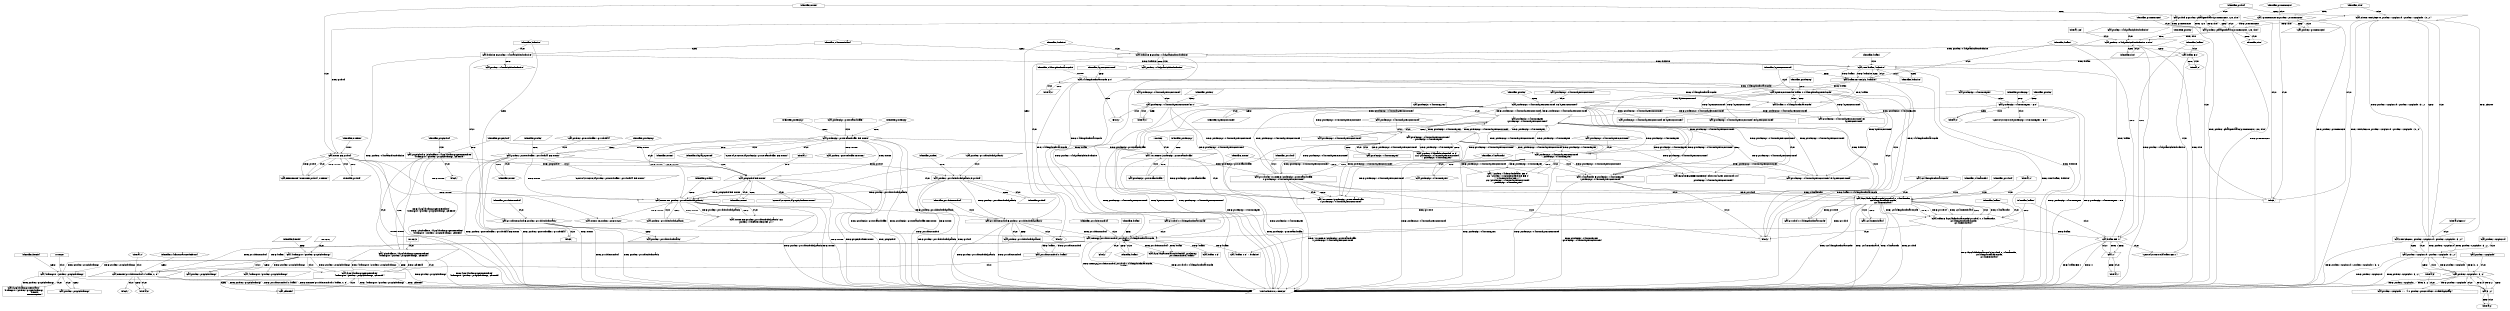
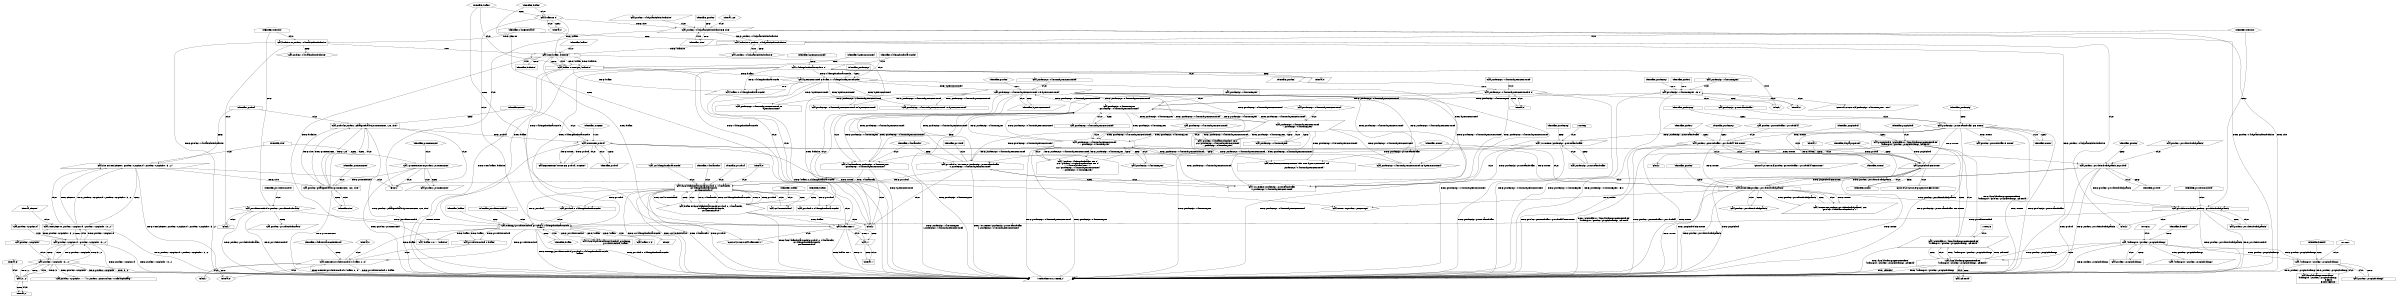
(2076, 30) -> (730, 18)
(2180, 36) -> (618, 23)
(695, 49) -> (510, 36)
(1149, 61) -> (447, 49)
(1081, 74) -> (883, 61)
(1791, 98) -> none
(757, 156) -> none
